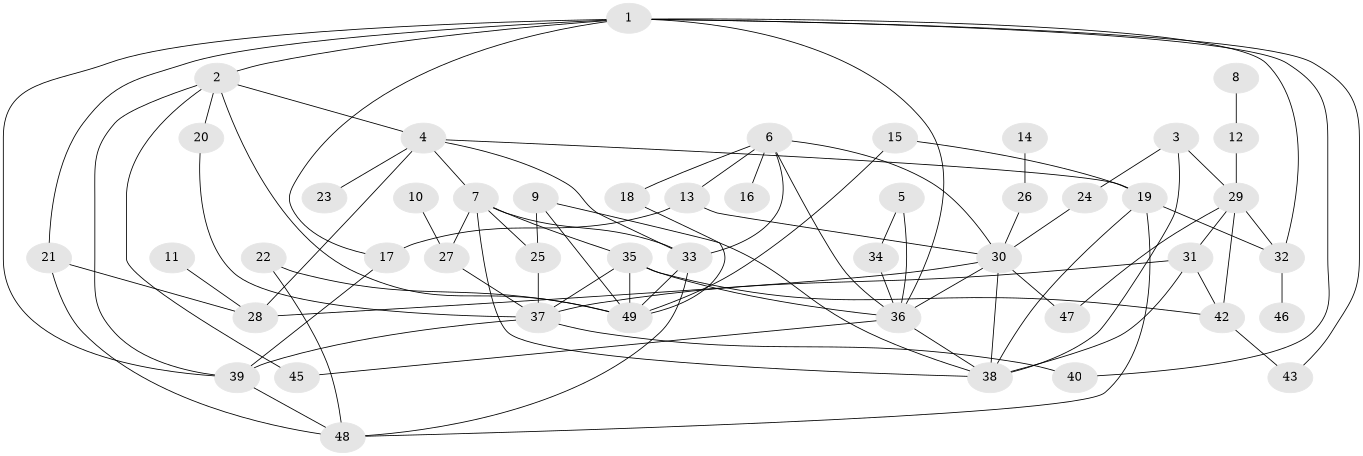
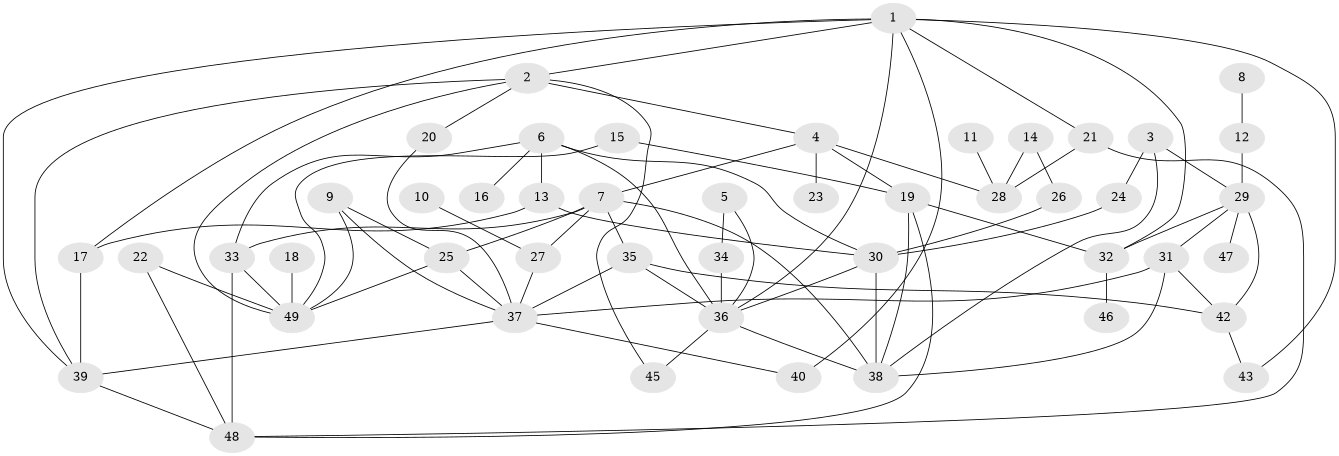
(697, 166) -> none
(565, 183) -> none
(771, 270) -> (409, 267)
(630, 288) -> (369, 288)
(1033, 288) -> none
(593, 297) -> (1015, 168)
